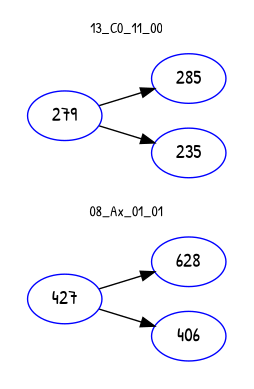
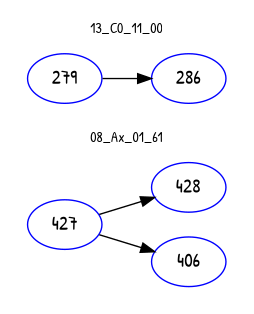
(189, 79) -> (189, 79)
(189, 153) -> none
(127, 213) -> (127, 138)
(189, 262) -> (189, 187)
